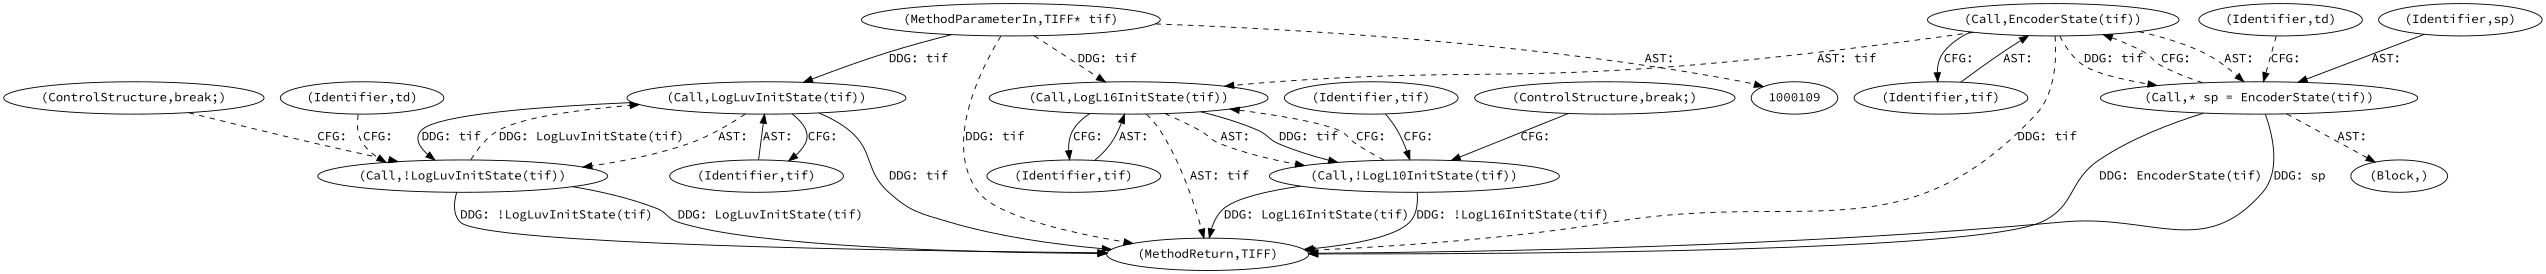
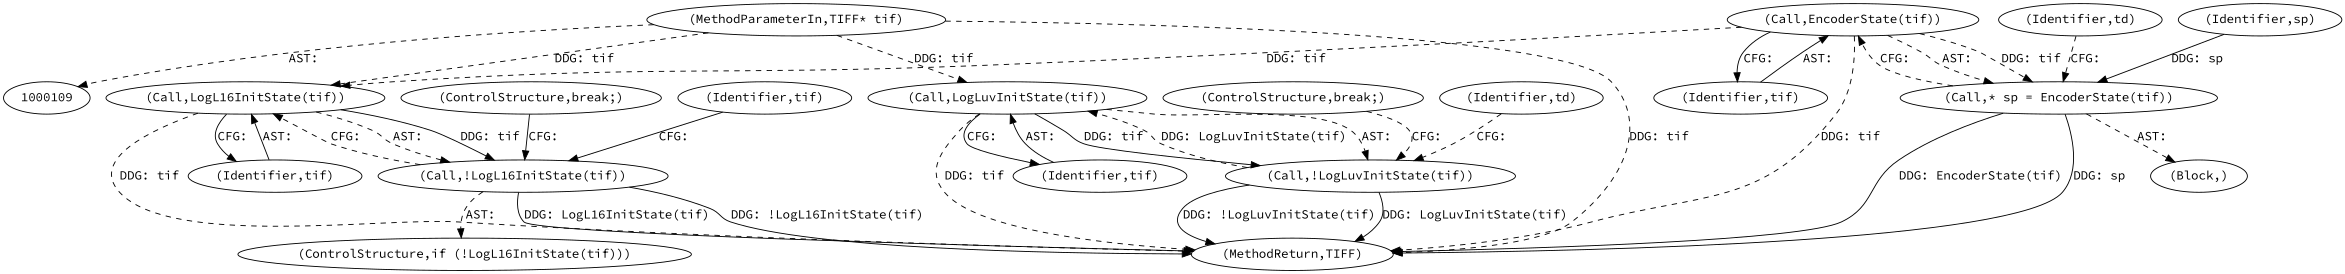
(881, 55) -> (898, 57)
(1847, 59) -> (1296, 59)
(2390, 59) -> (2197, 59)
(1220, 176) -> (150, 176)
(1414, 176) -> (523, 176)
(939, 219) -> (1013, 225)
none -> (465, 254)
